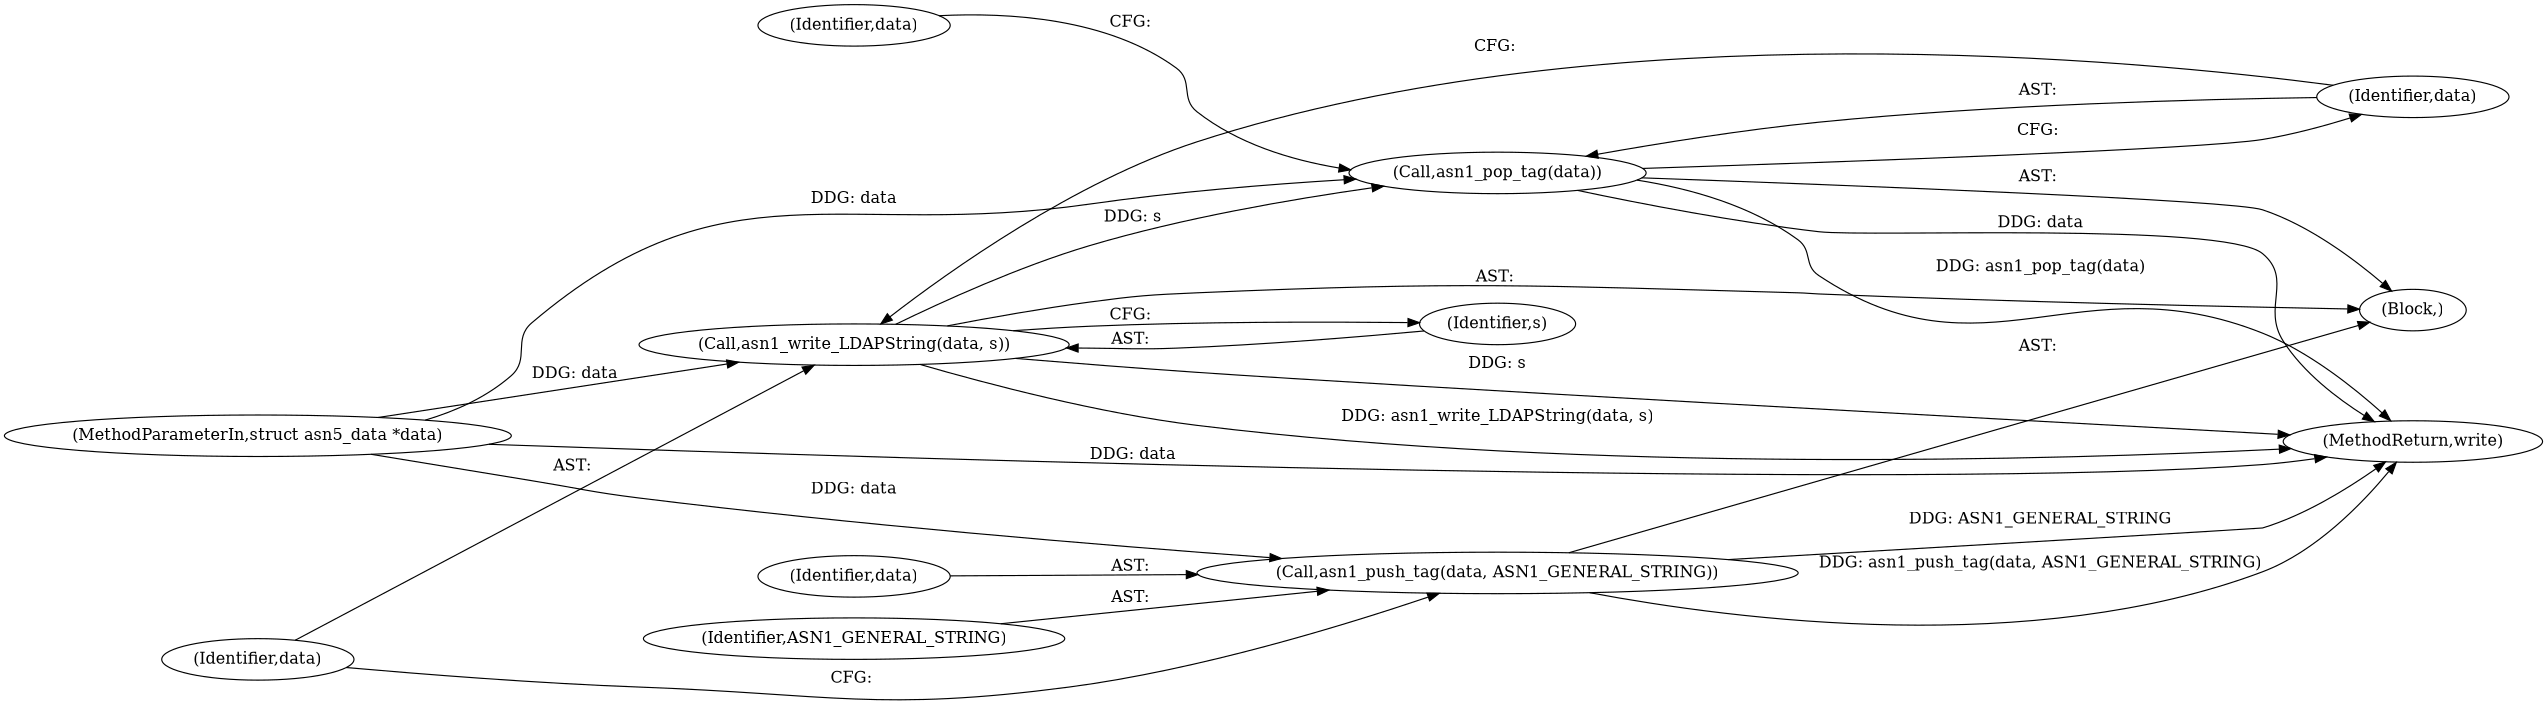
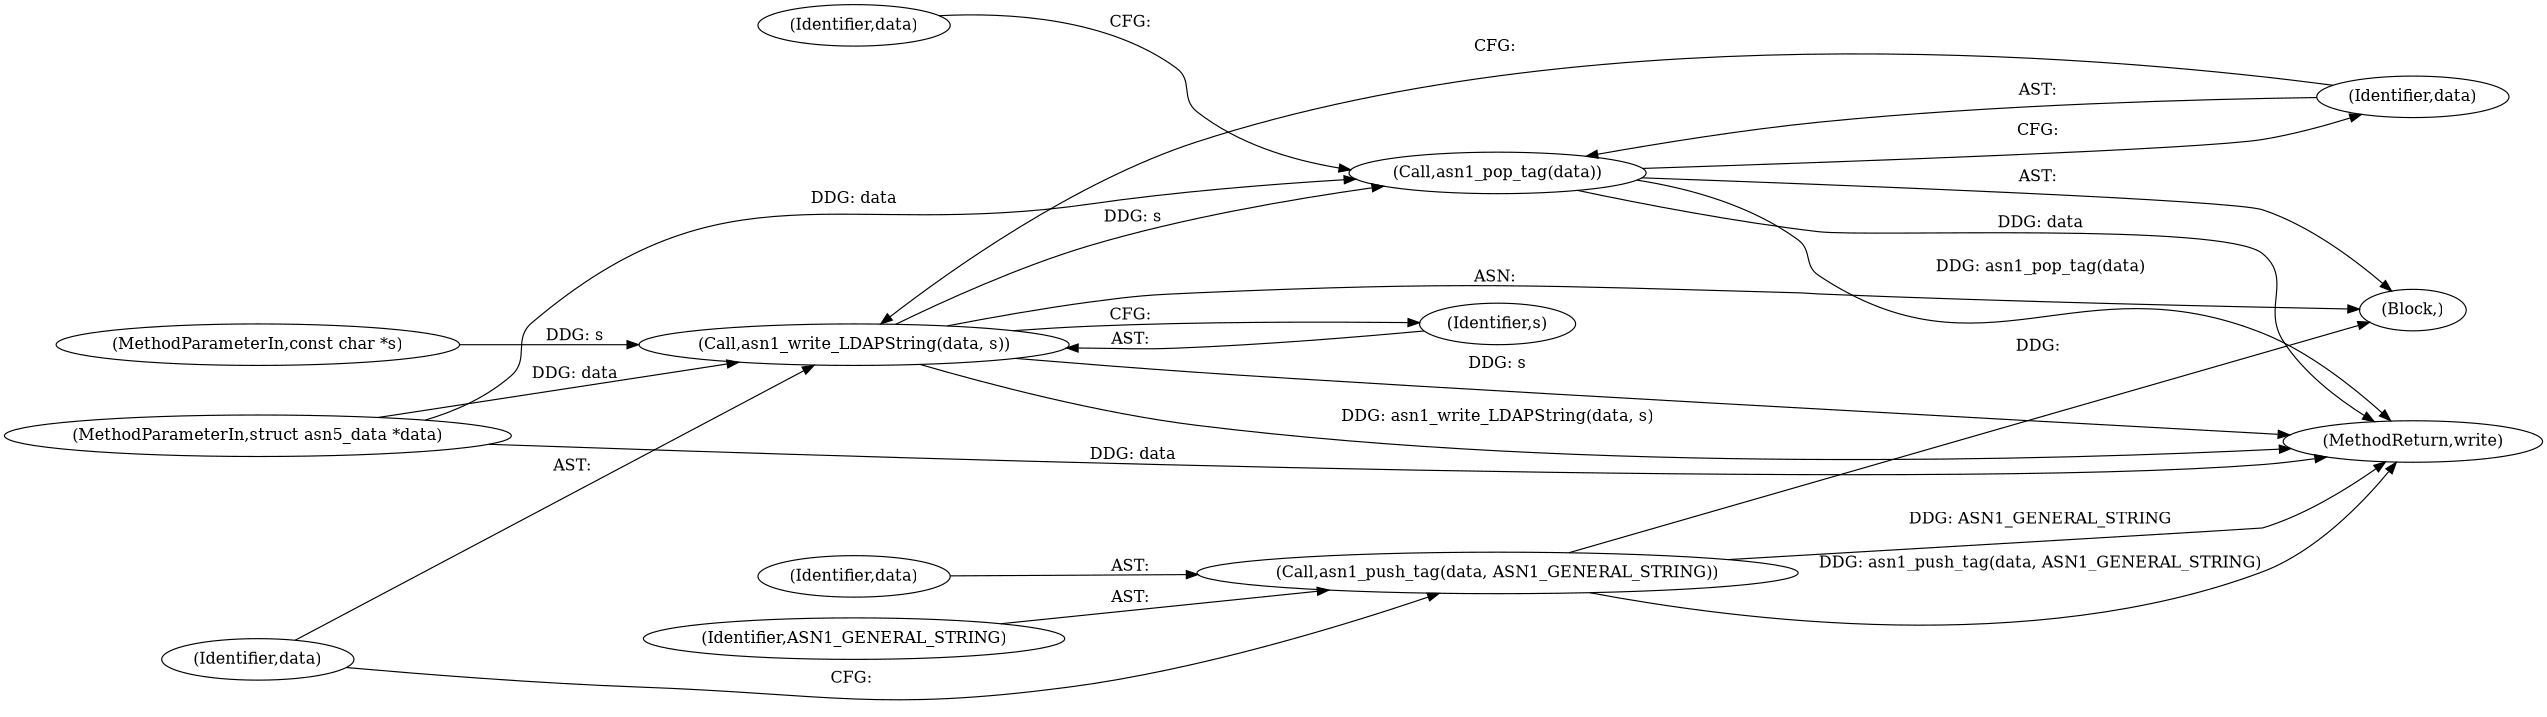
(1498, 277) -> (1498, 277)
none -> (258, 345)
(2041, 346) -> (2041, 346)
(819, 518) -> none
